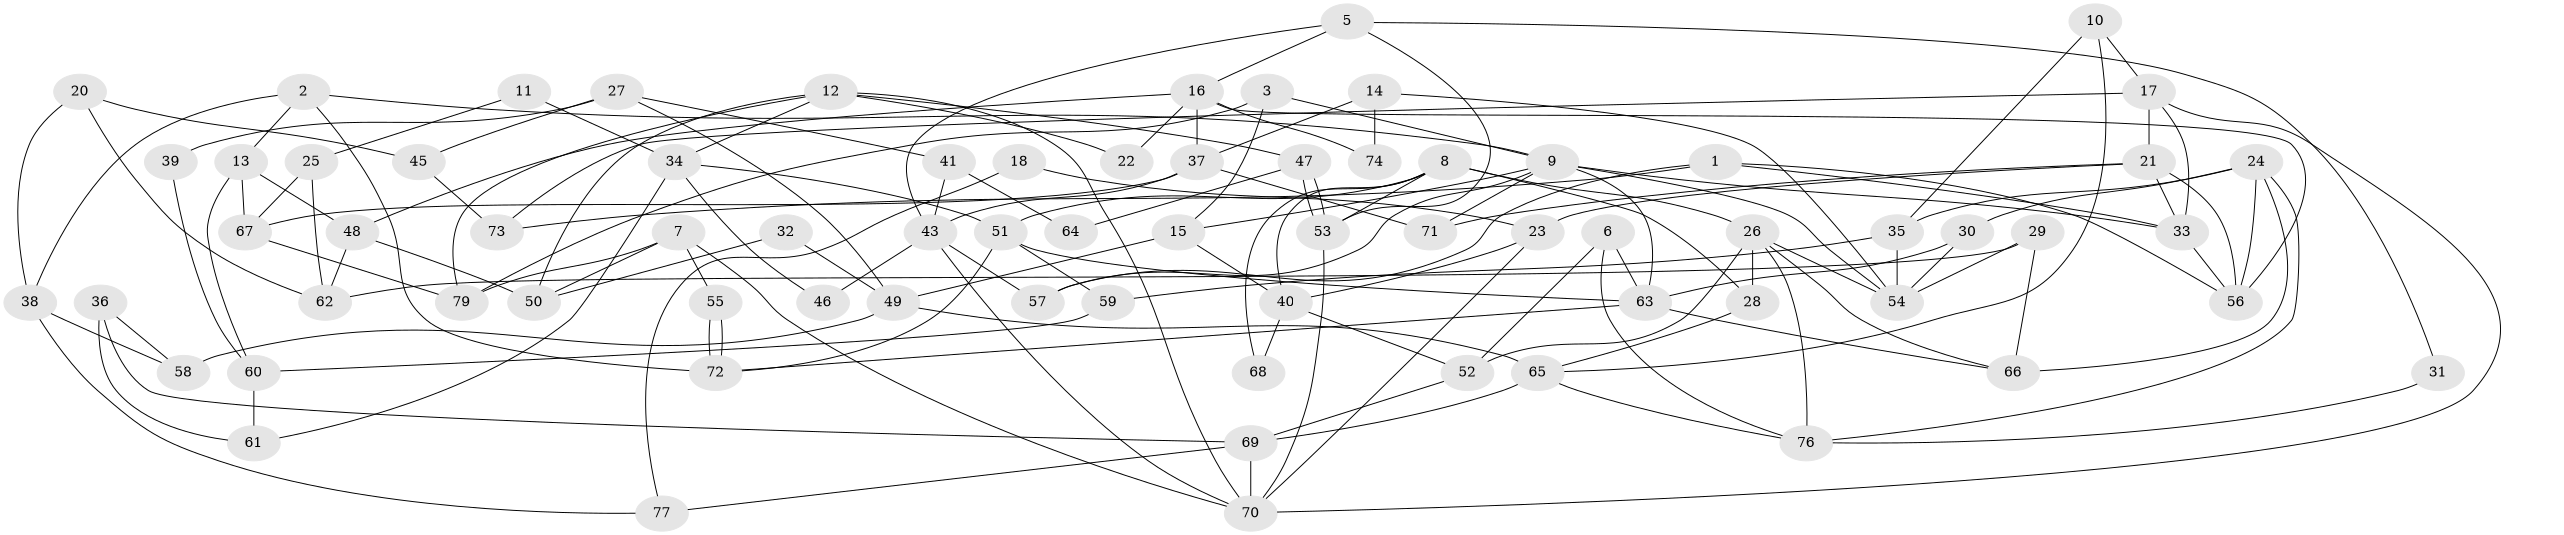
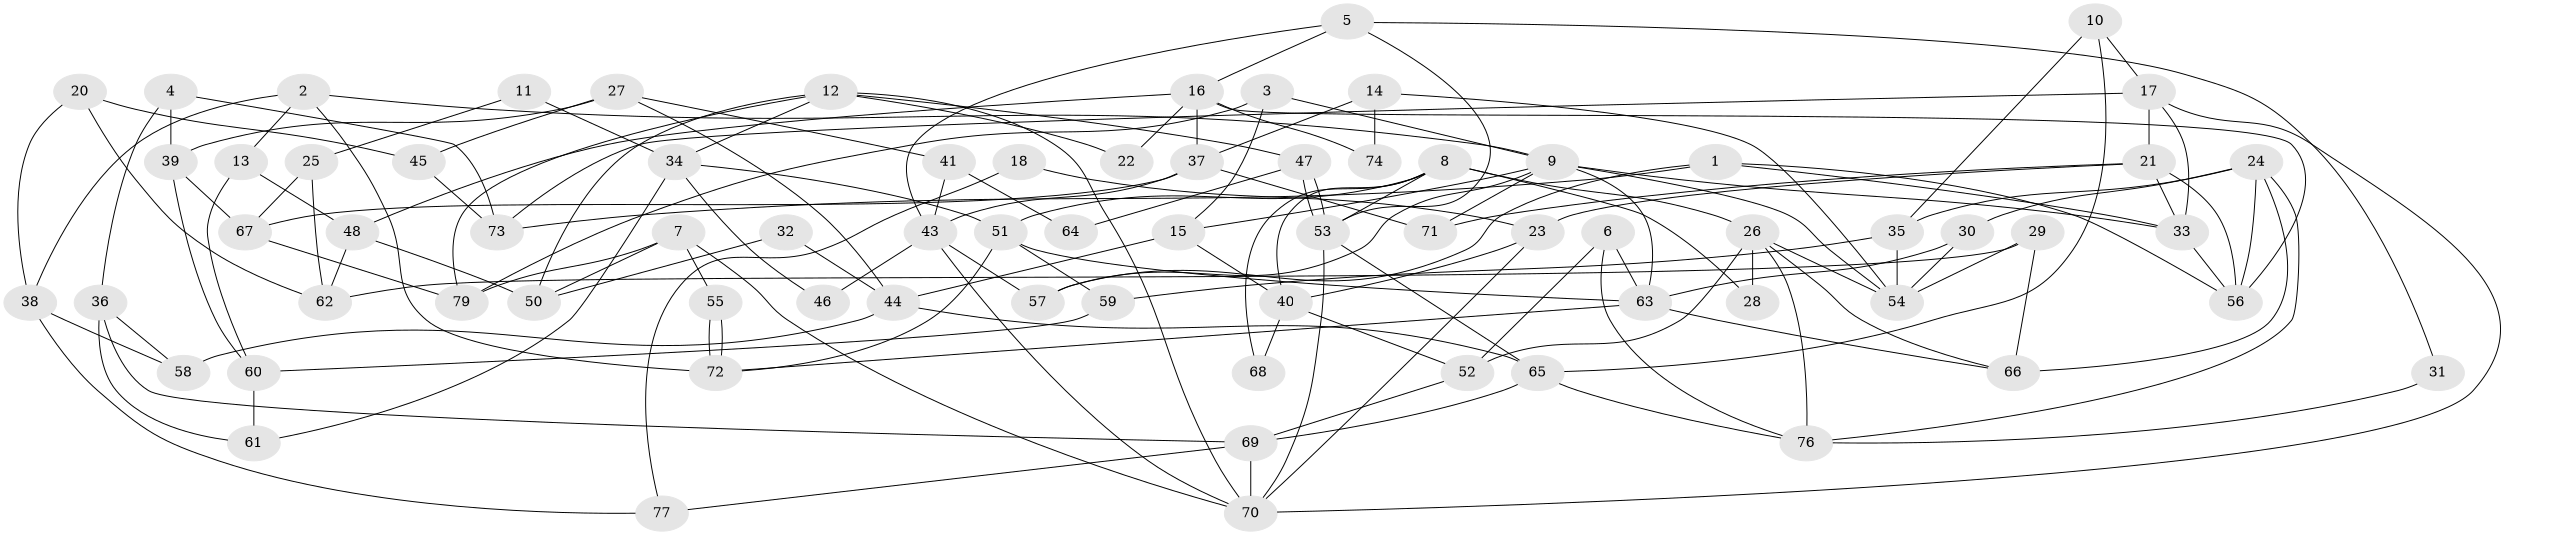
none -> (171, 92)
(243, 197) -> (208, 197)
(893, 303) -> (893, 303)
(1647, 341) -> (1430, 303)
